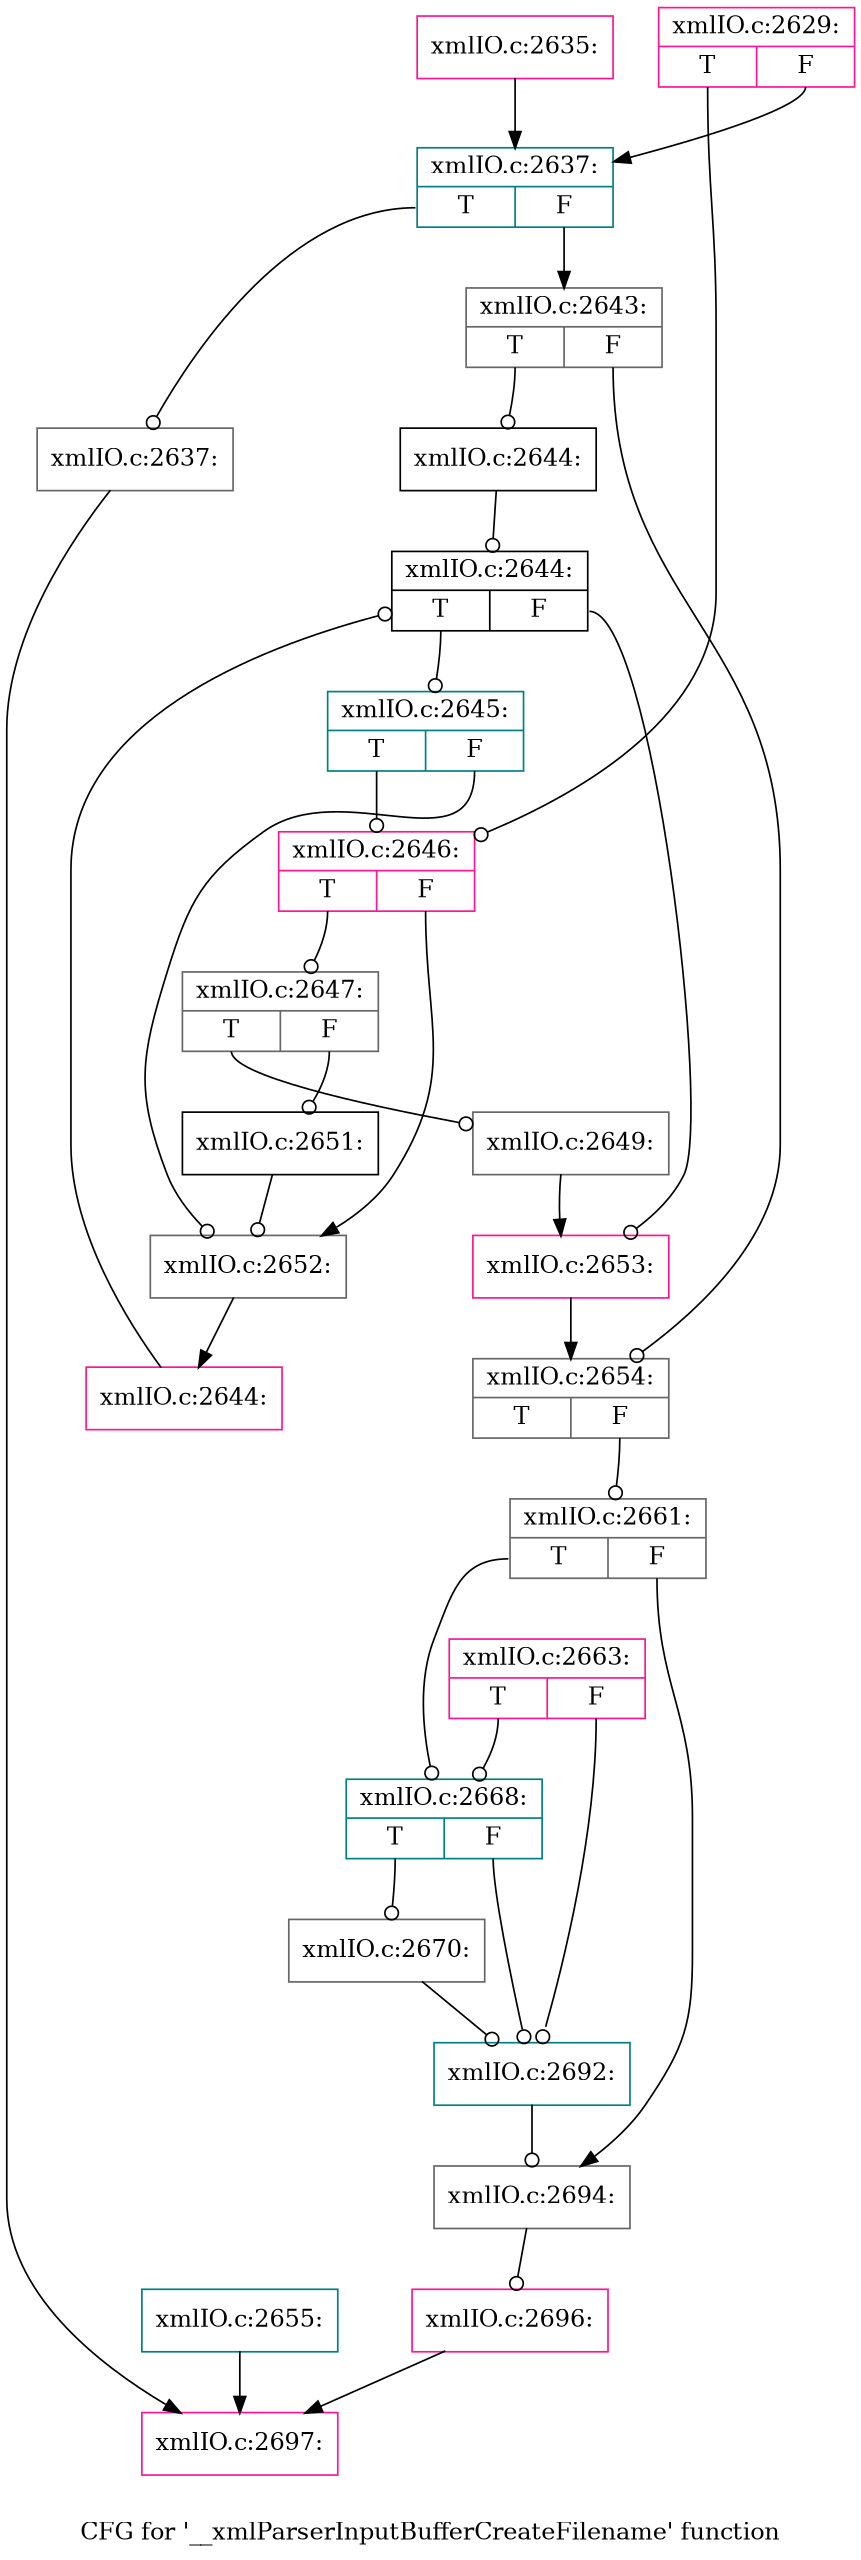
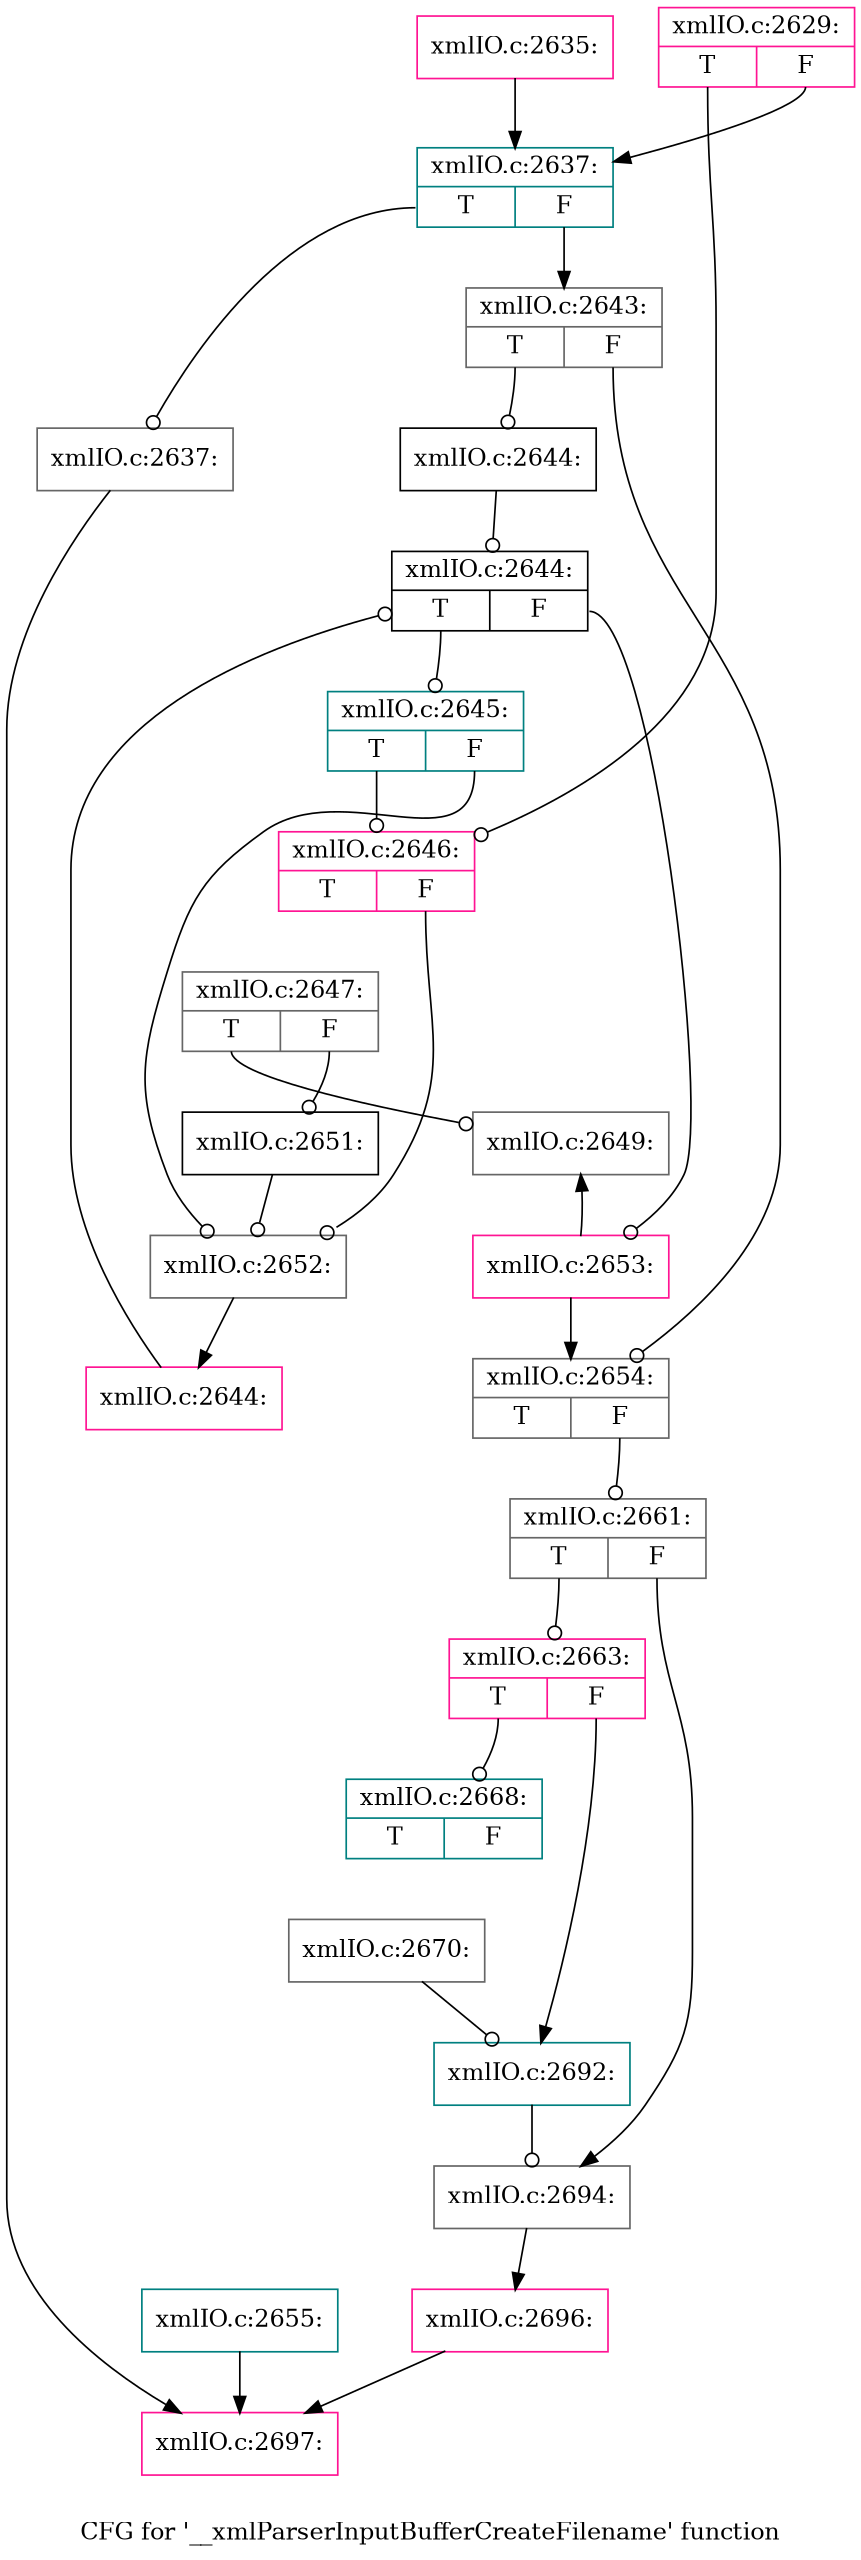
(324, 936) -> none
(430, 1086) -> (430, 1086)
(560, 1197) -> (582, 1214)
(433, 1644) -> (558, 1602)
(581, 1874) -> (581, 1874)
(394, 1882) -> none
(505, 1945) -> none
(522, 2252) -> (522, 2252)
